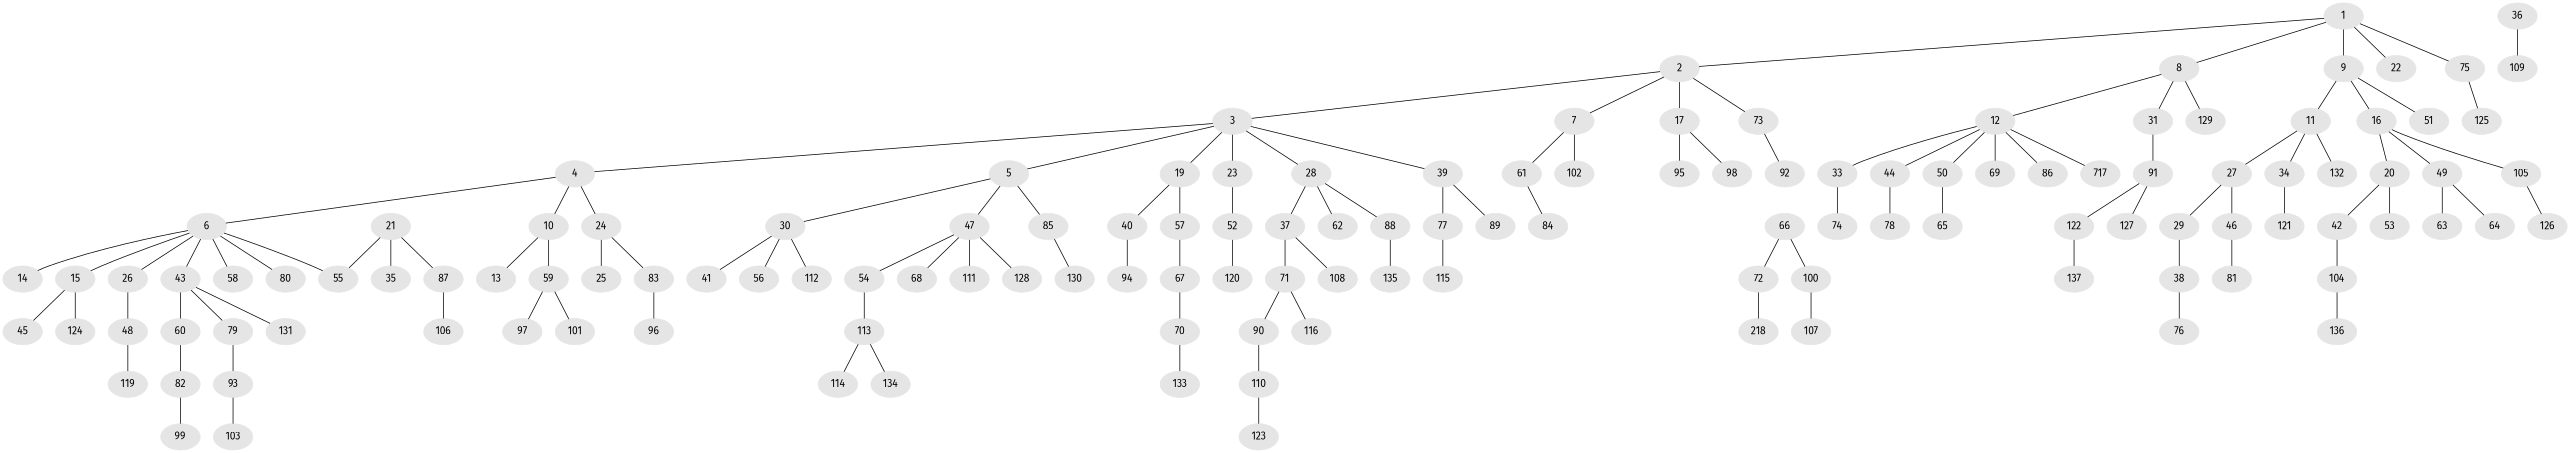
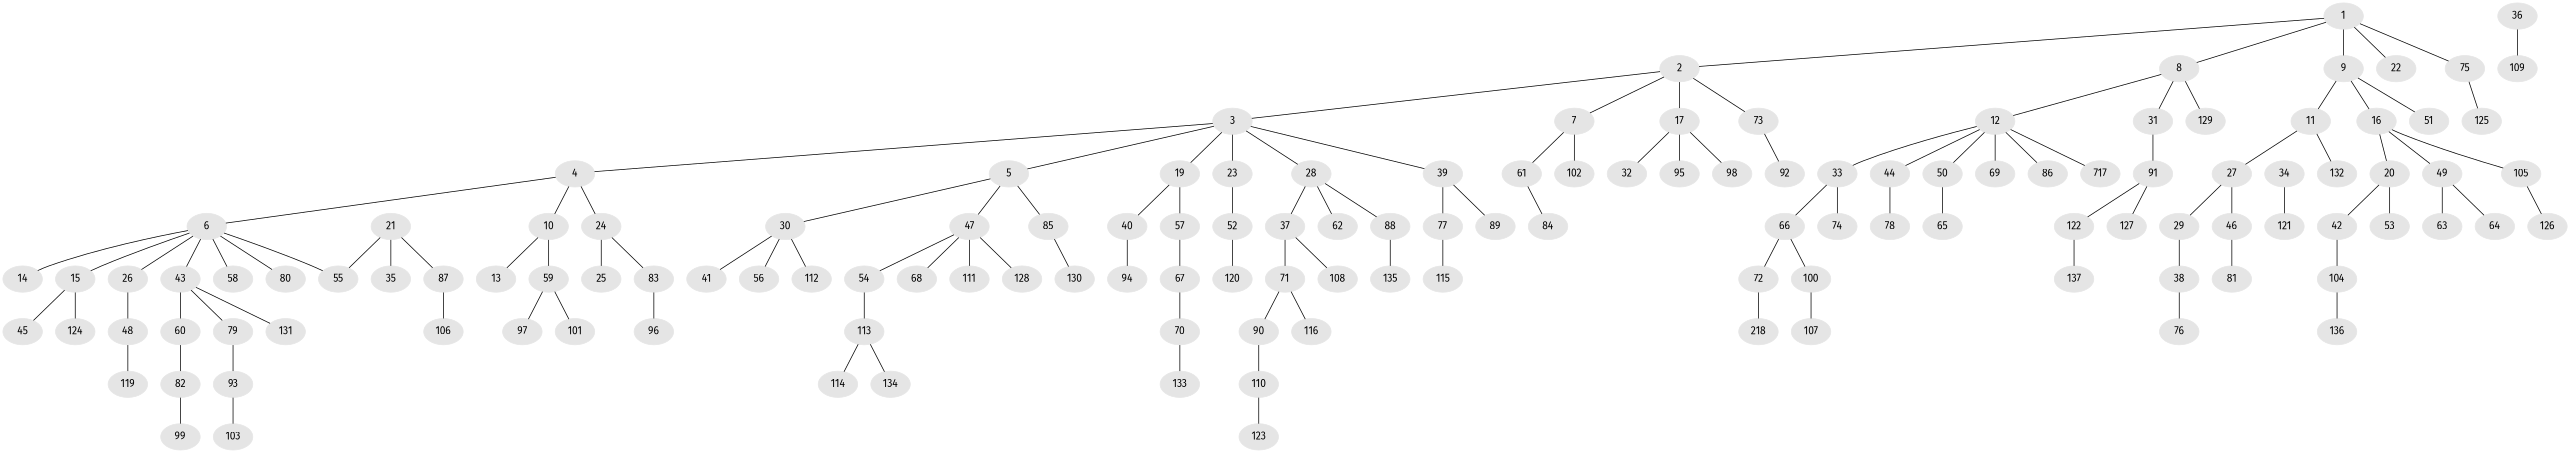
(2298, 148) -> none
none -> (1627, 174)
none -> (1811, 200)
